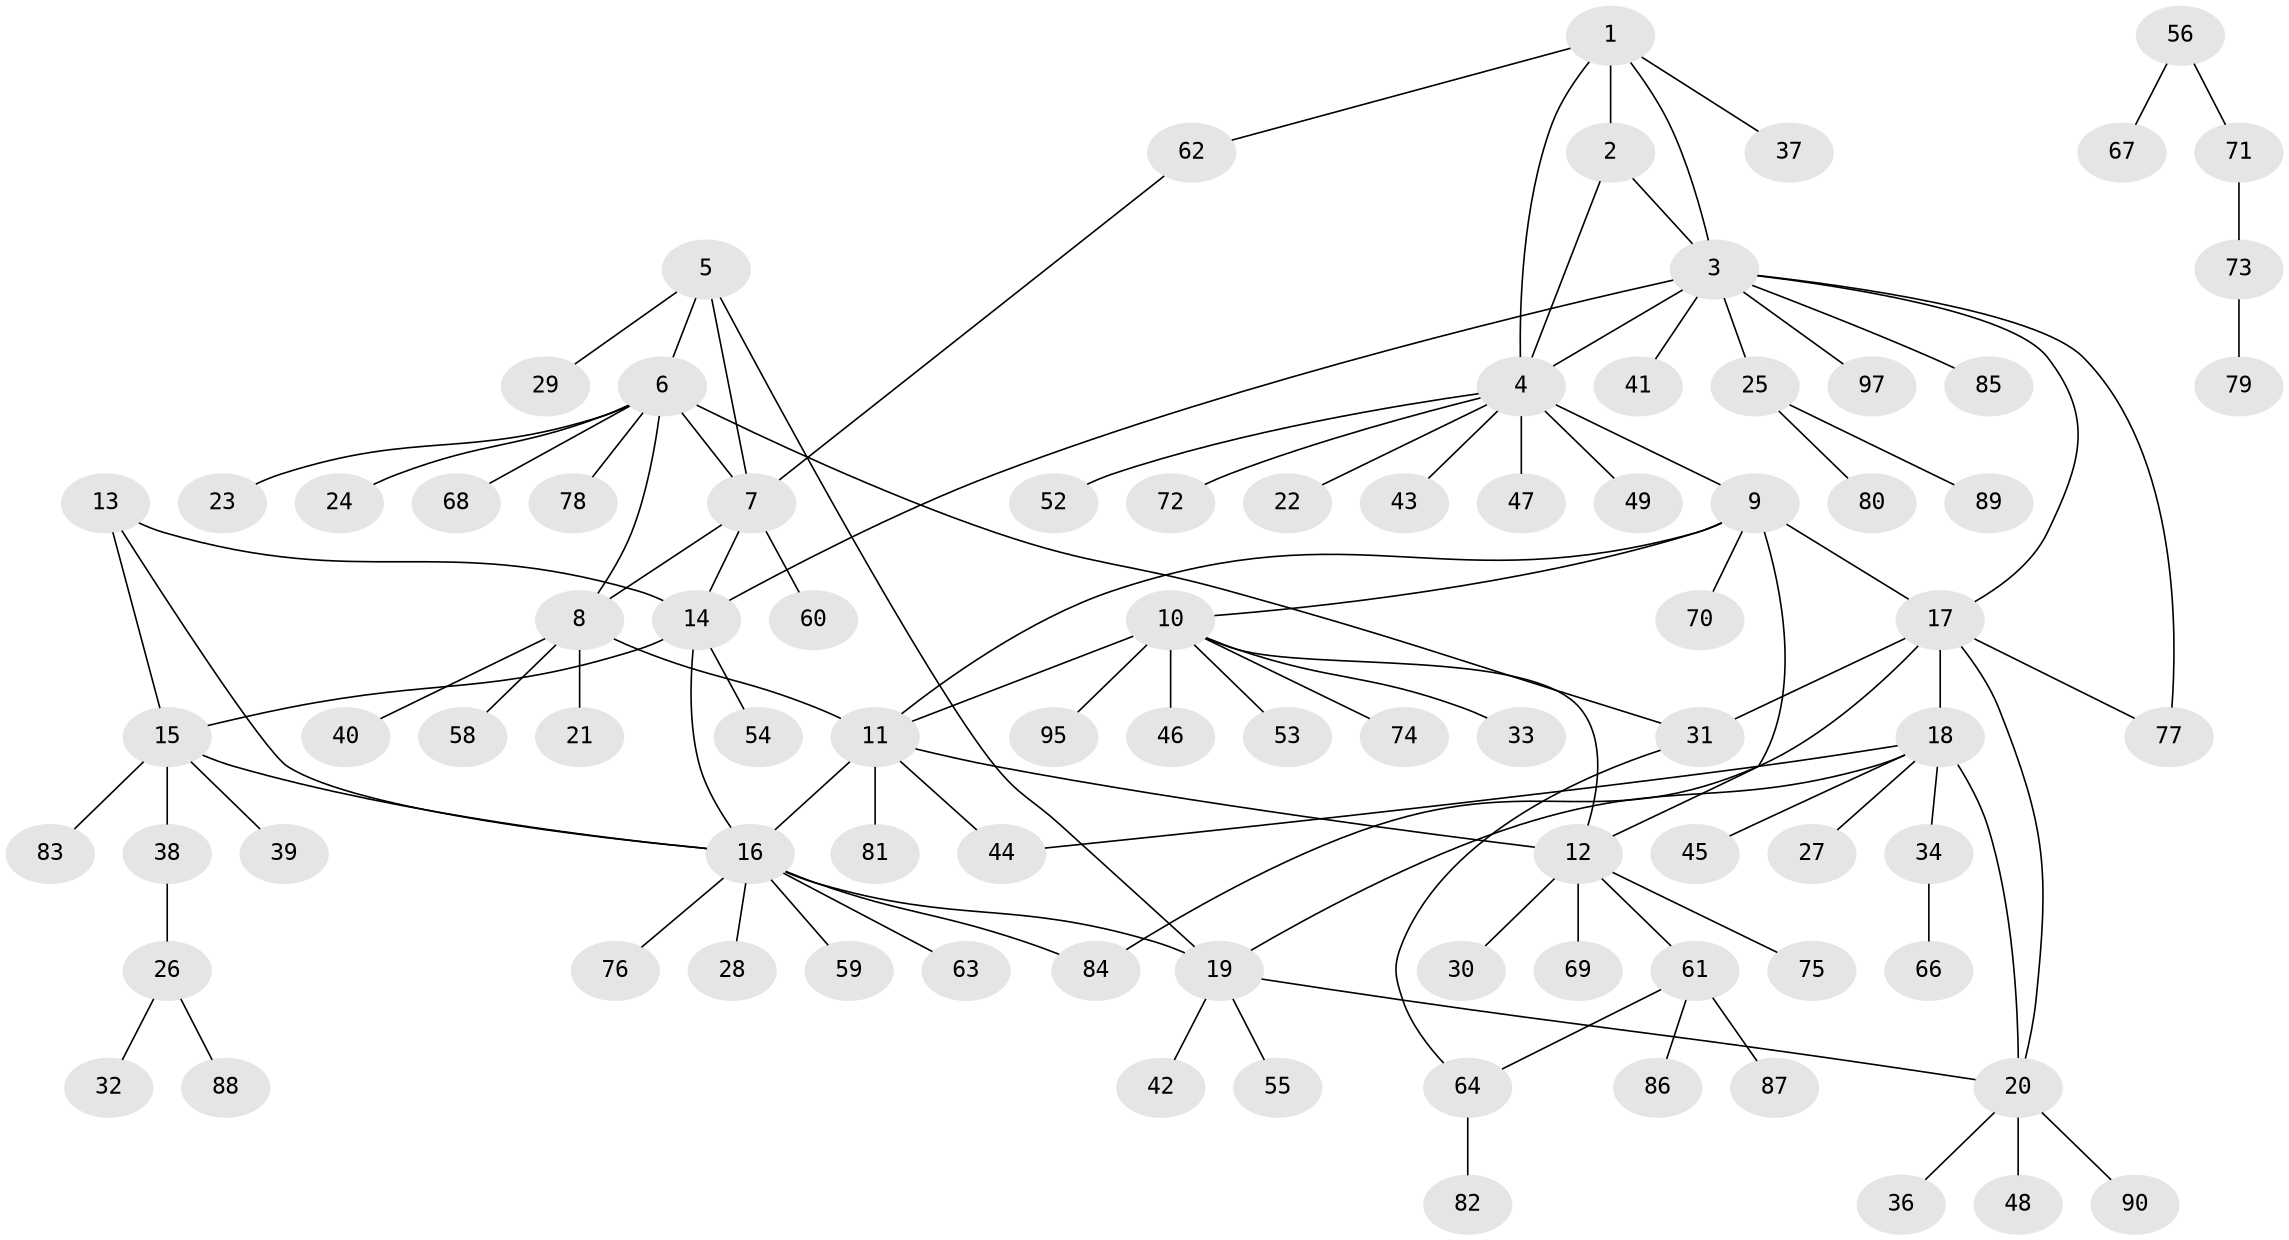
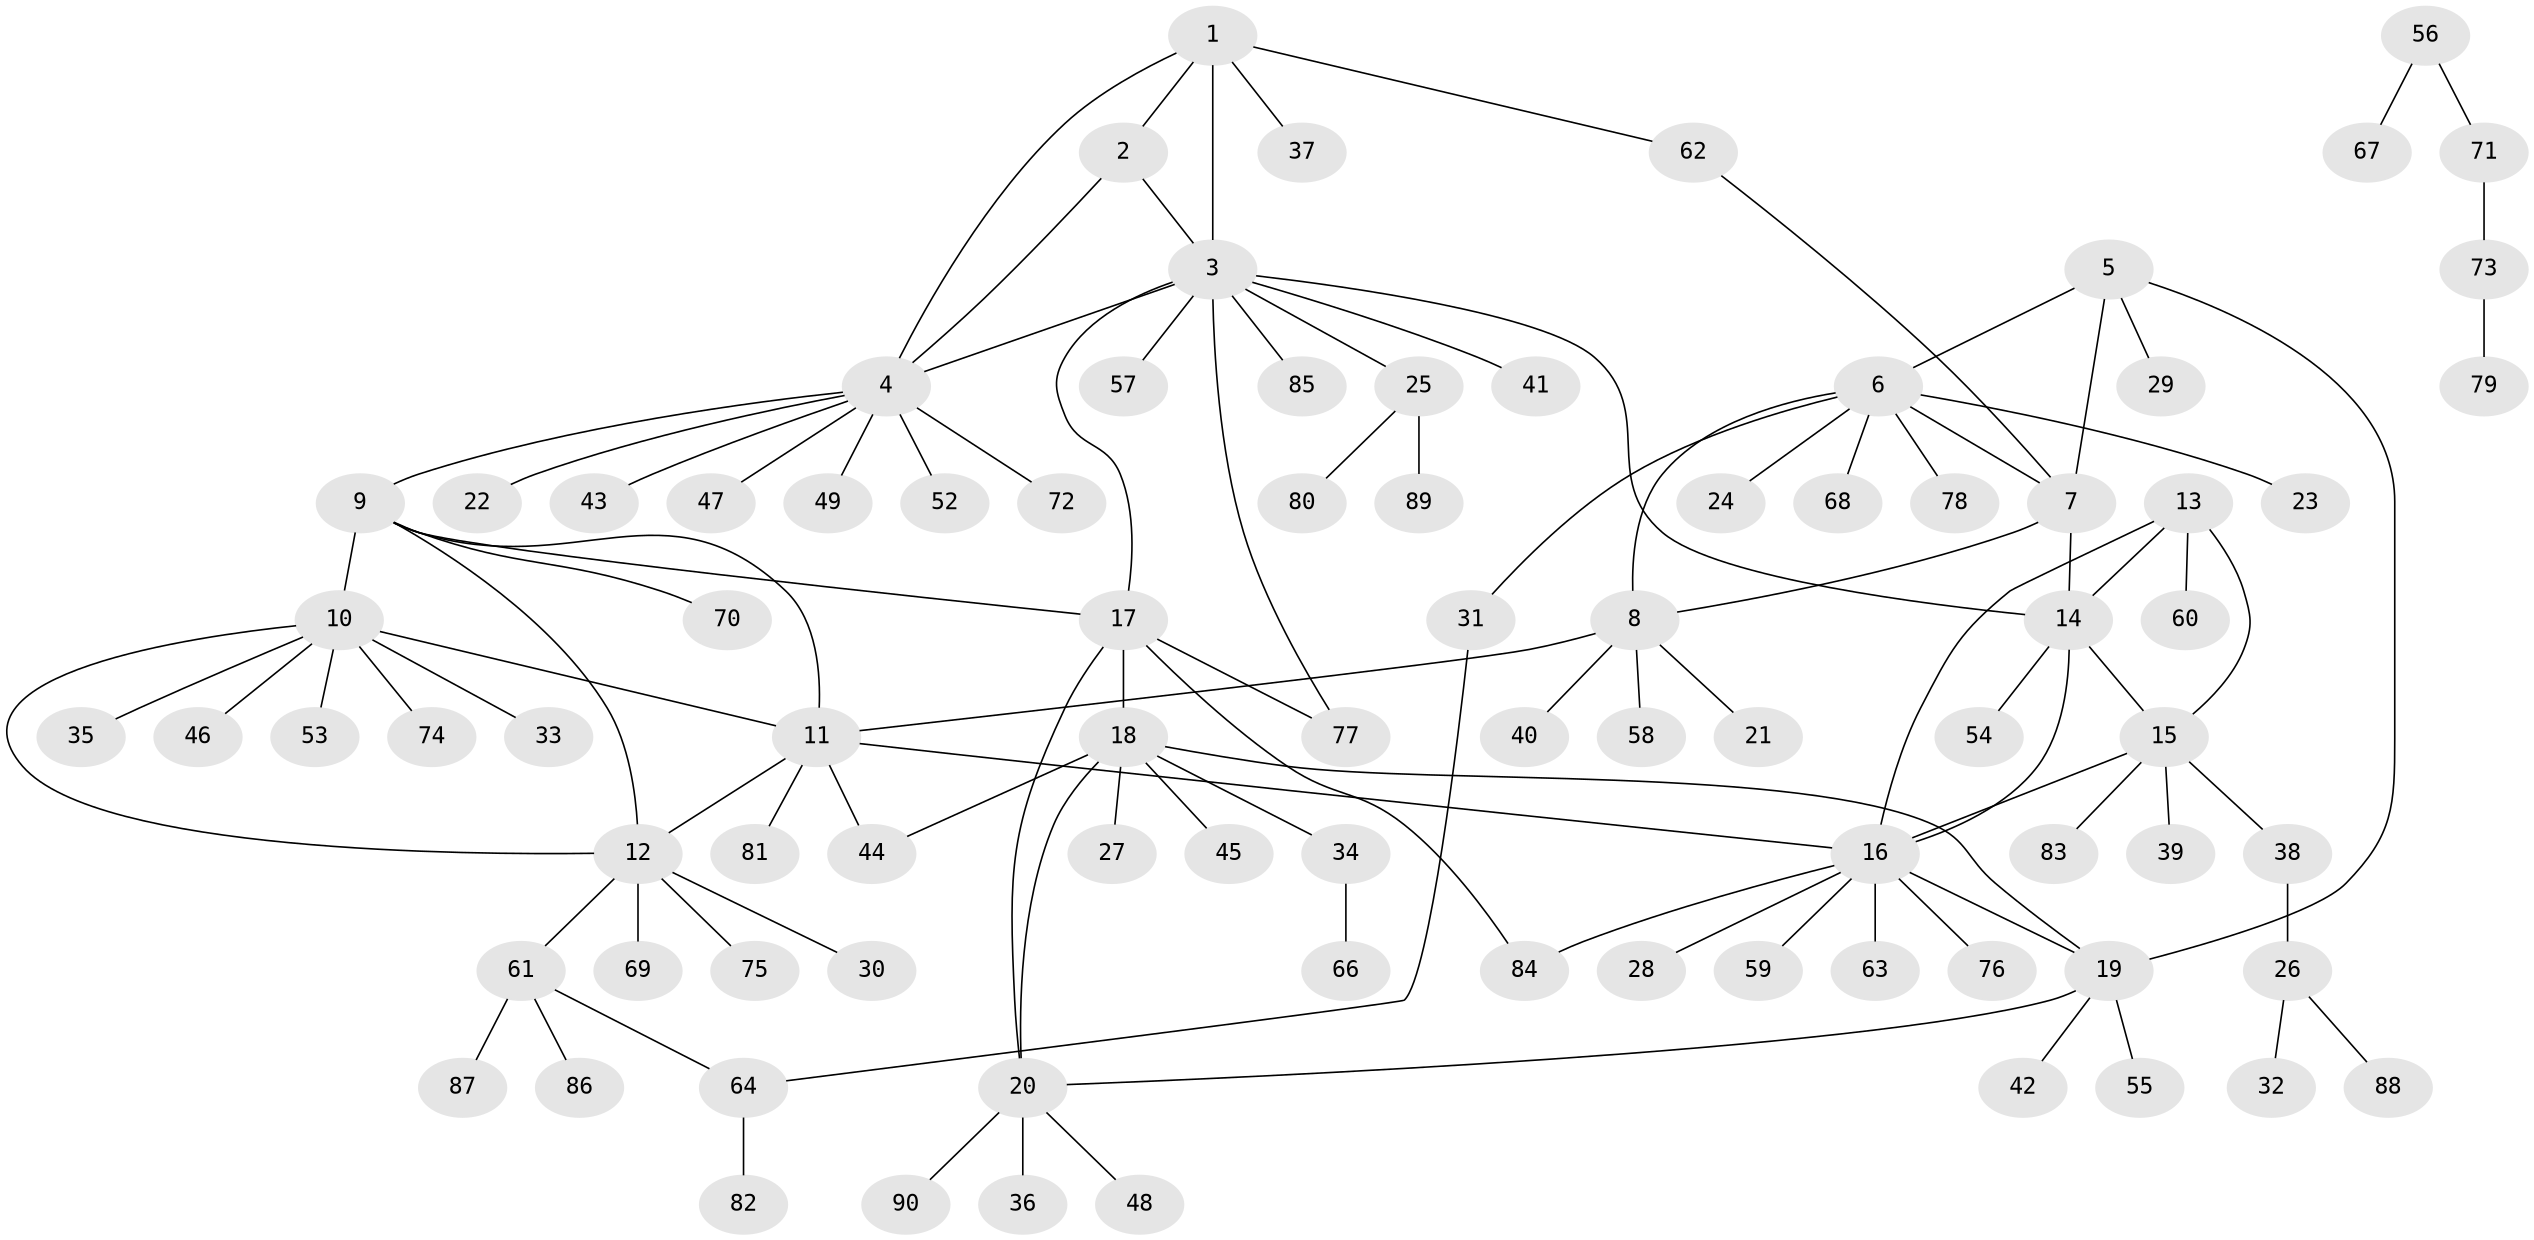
(1872, 386) -> (1123, 386)
(782, 560) -> (2187, 562)
(1820, 679) -> none
(1054, 737) -> (81, 737)
